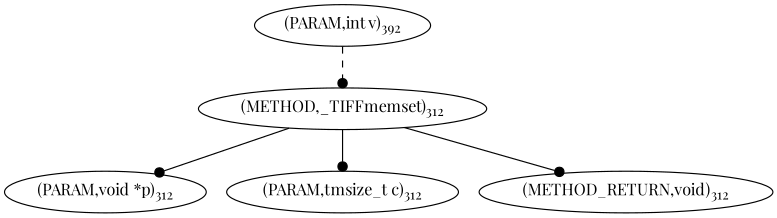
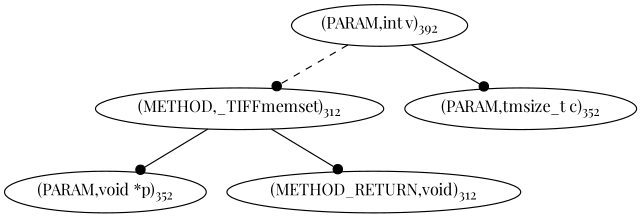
(343, 146) -> (446, 64)
(164, 190) -> (164, 190)
(413, 190) -> (591, 107)
